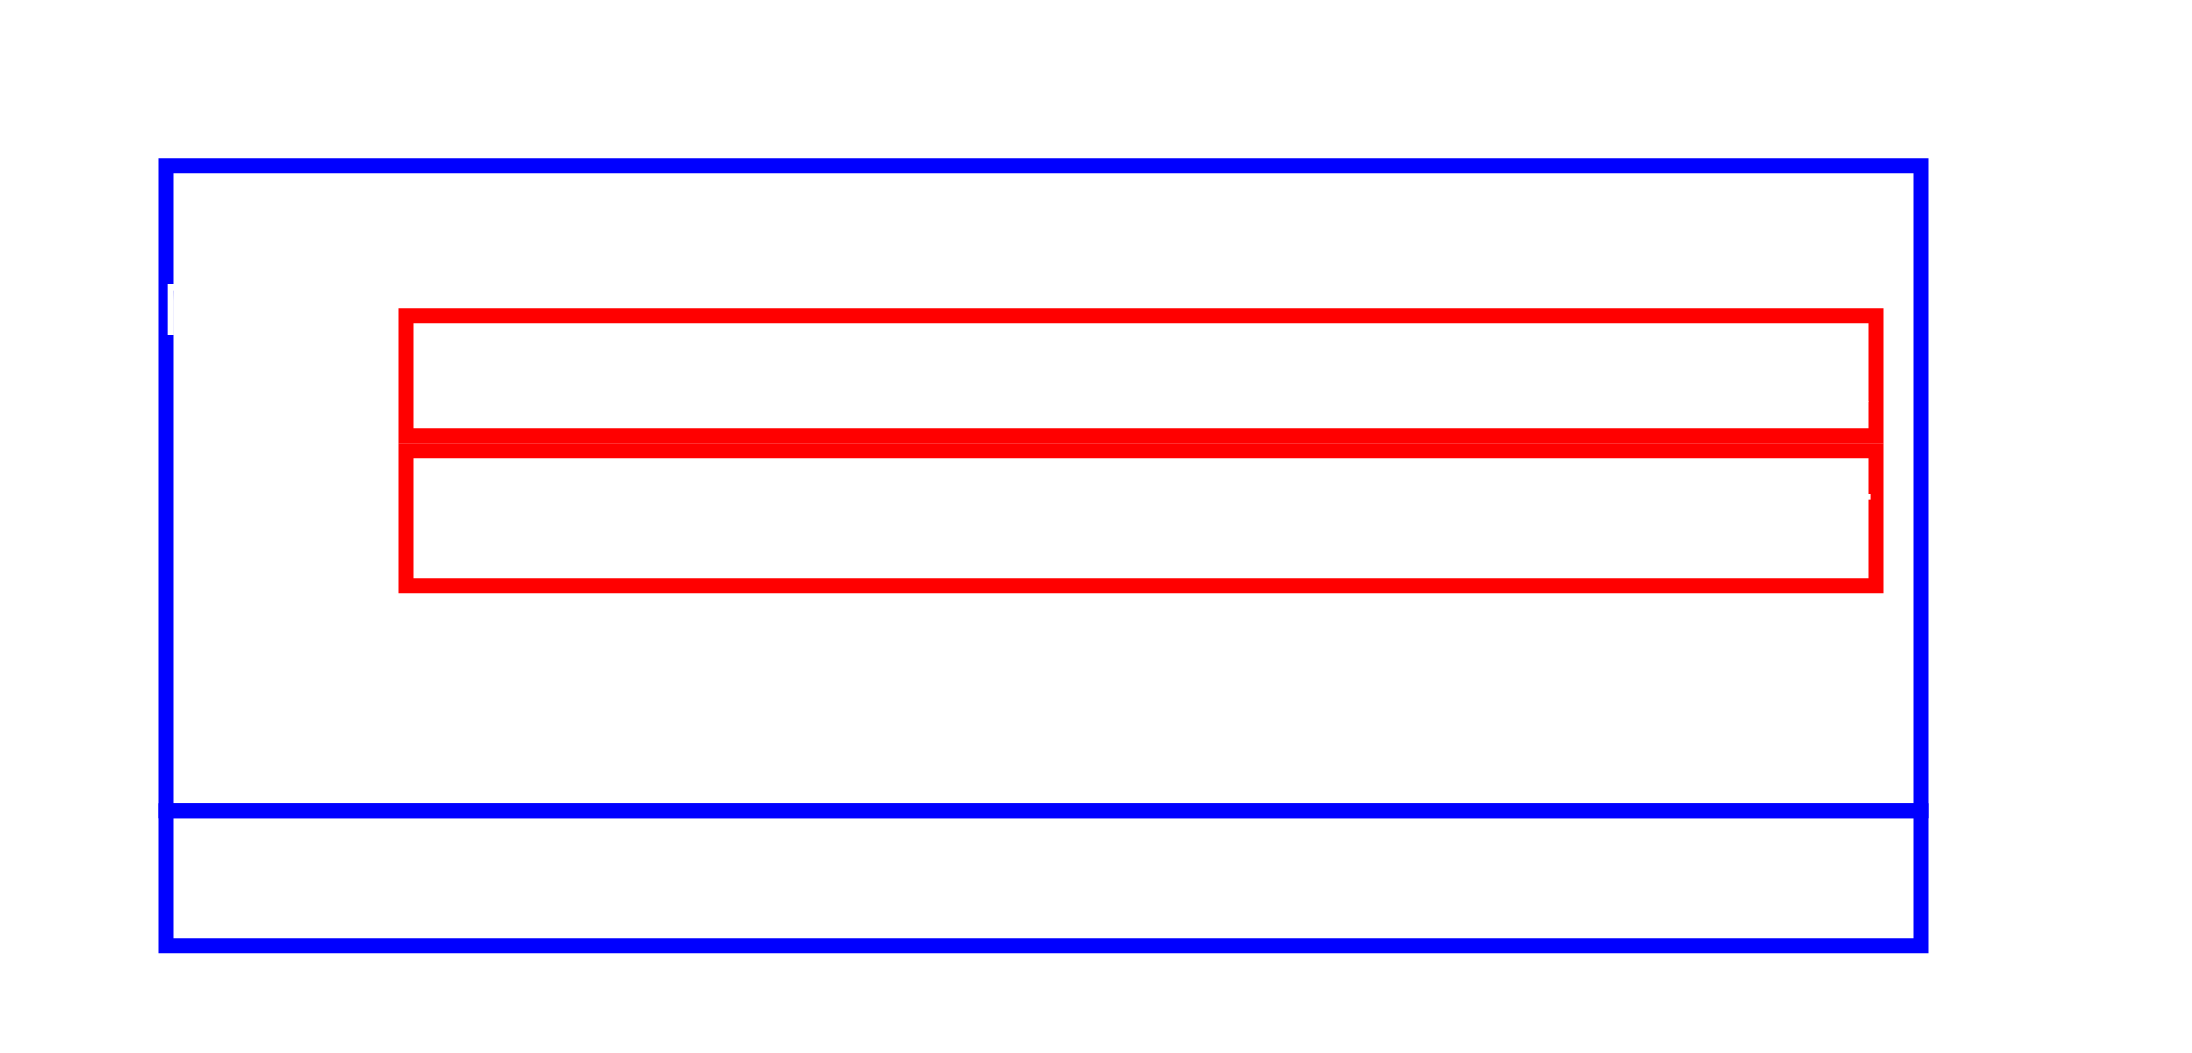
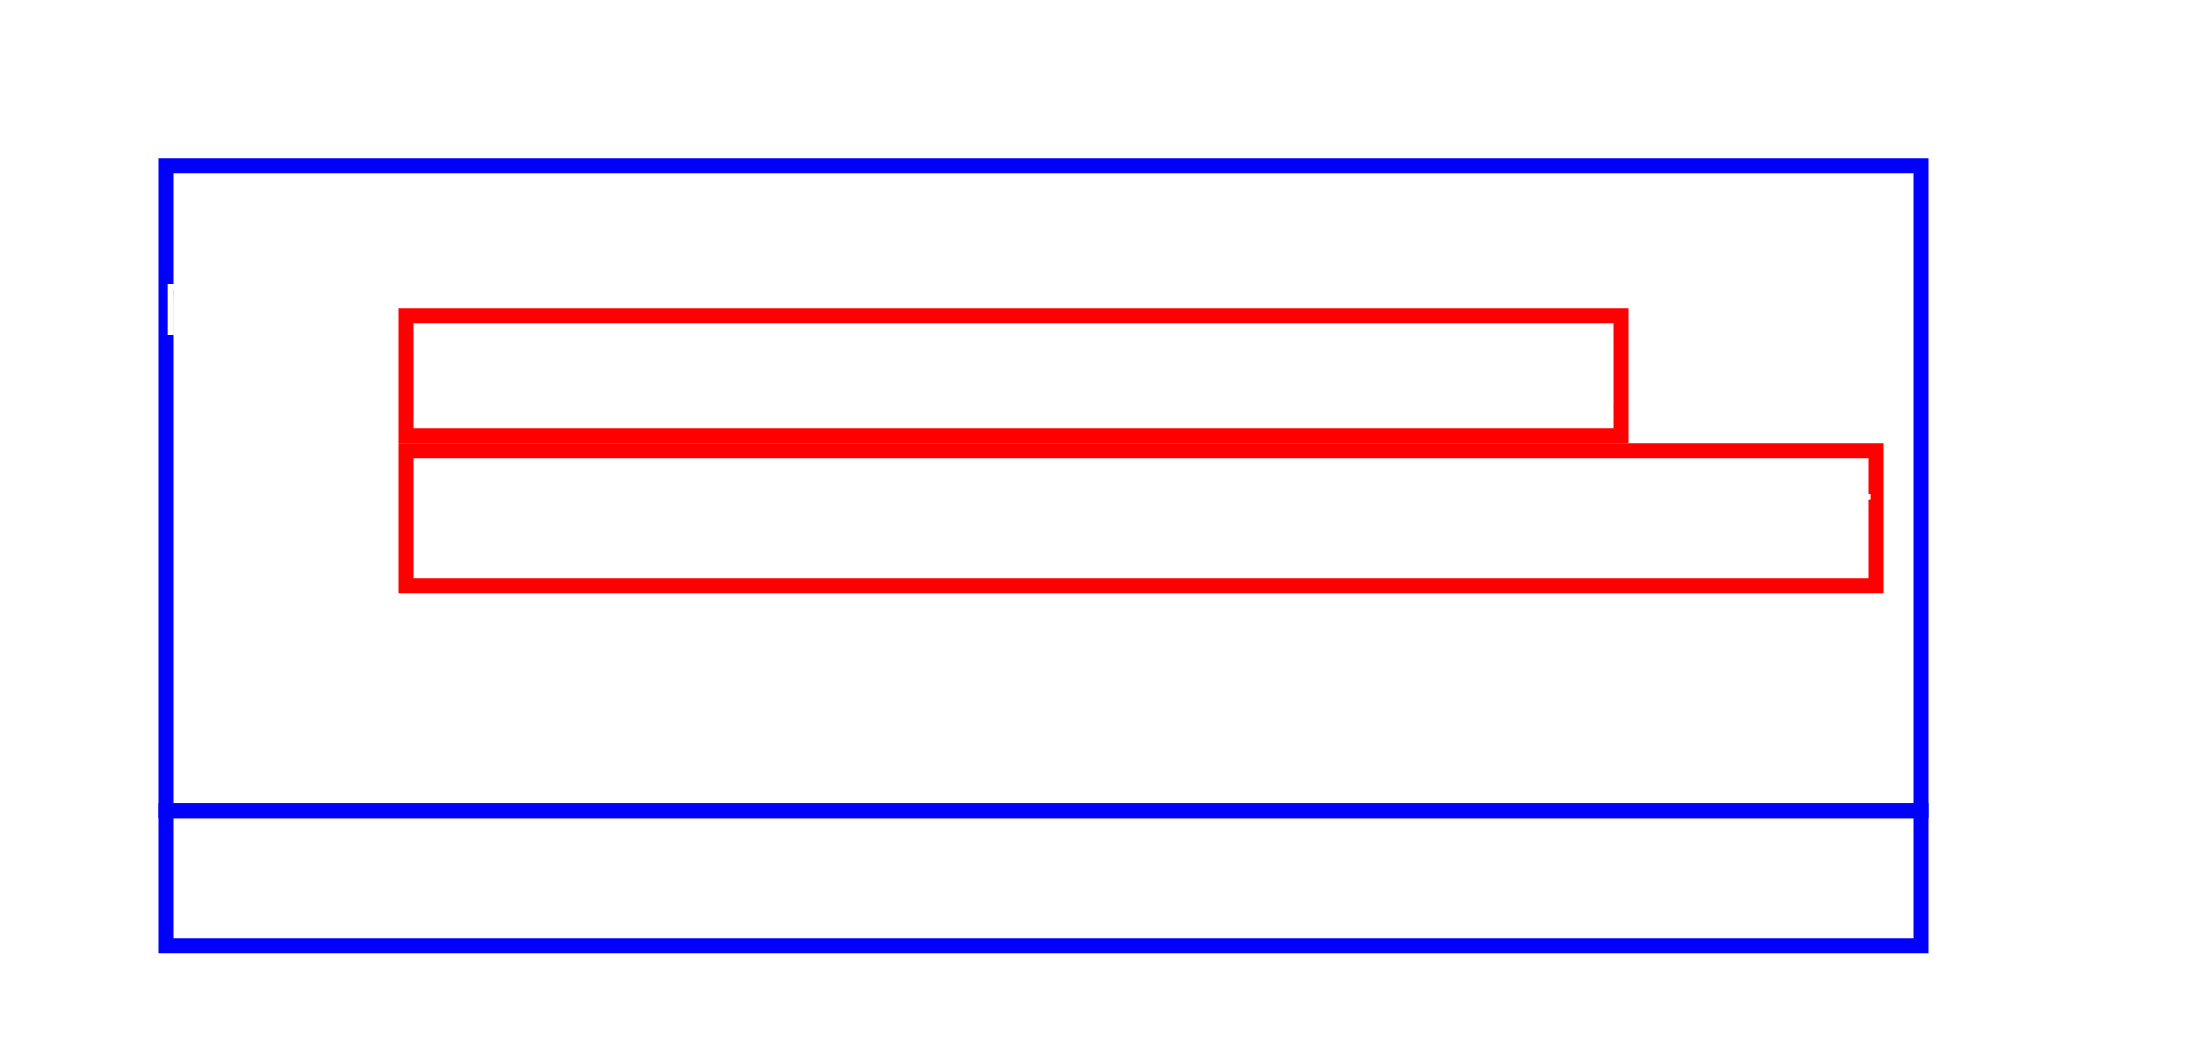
(1141, 376) -> (1013, 376)
